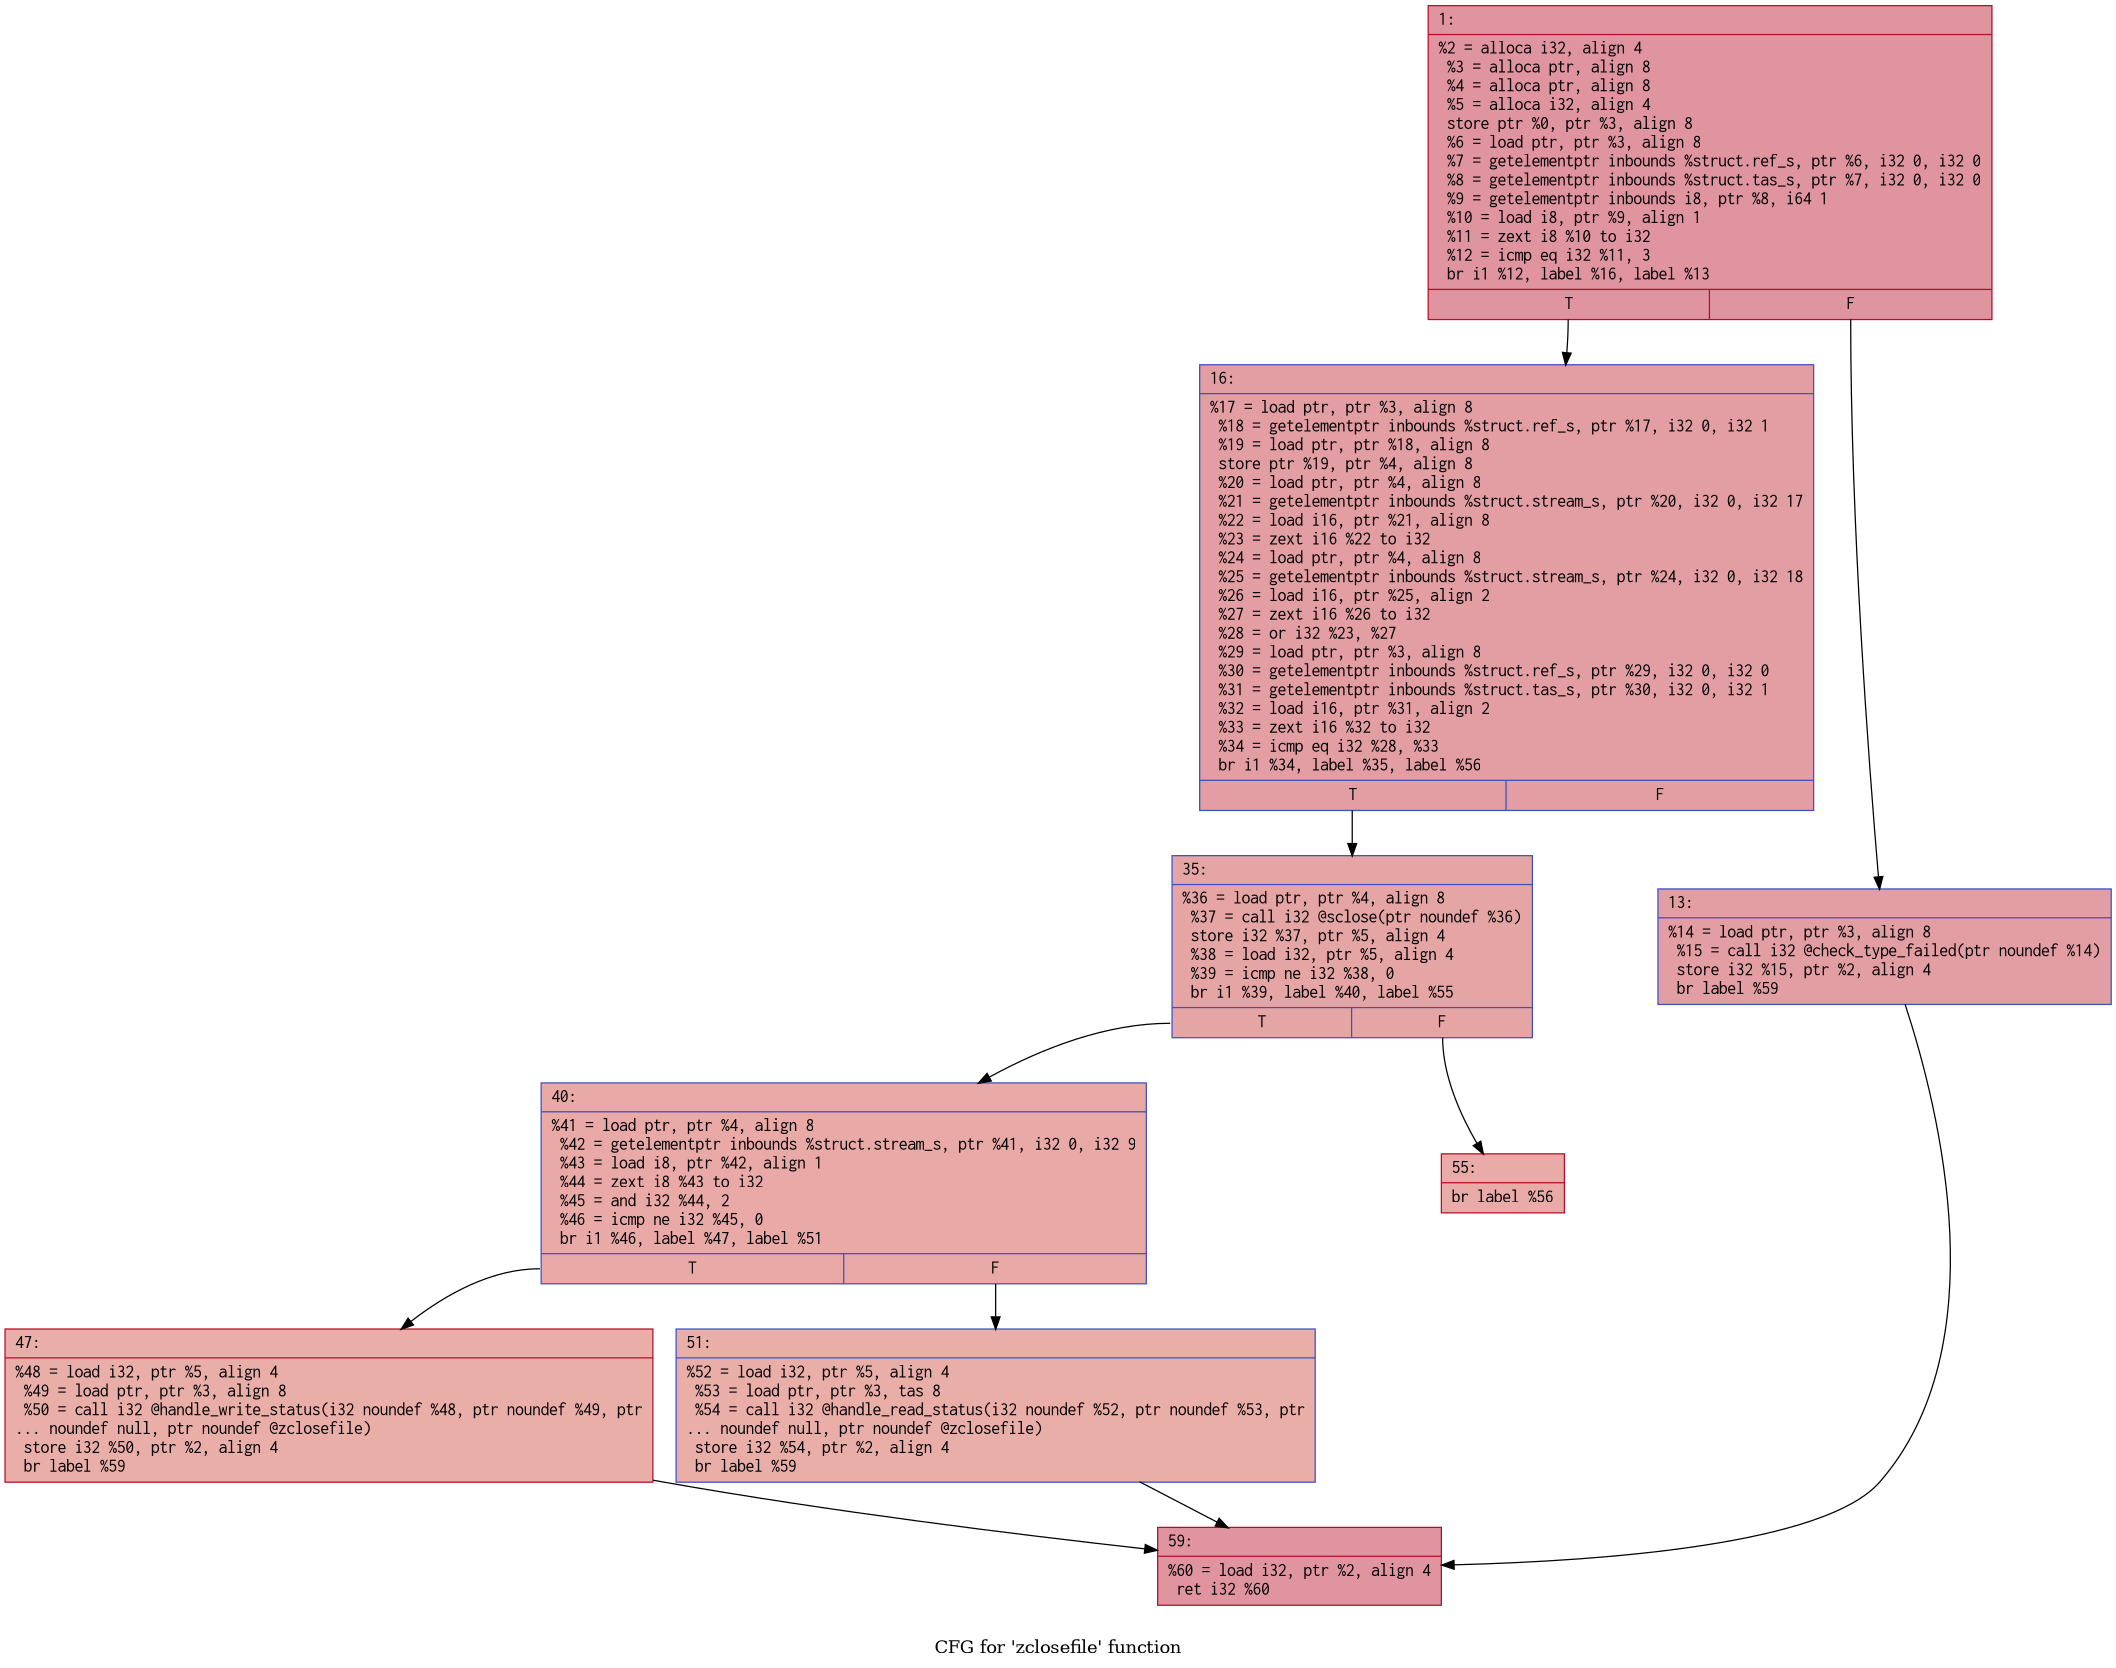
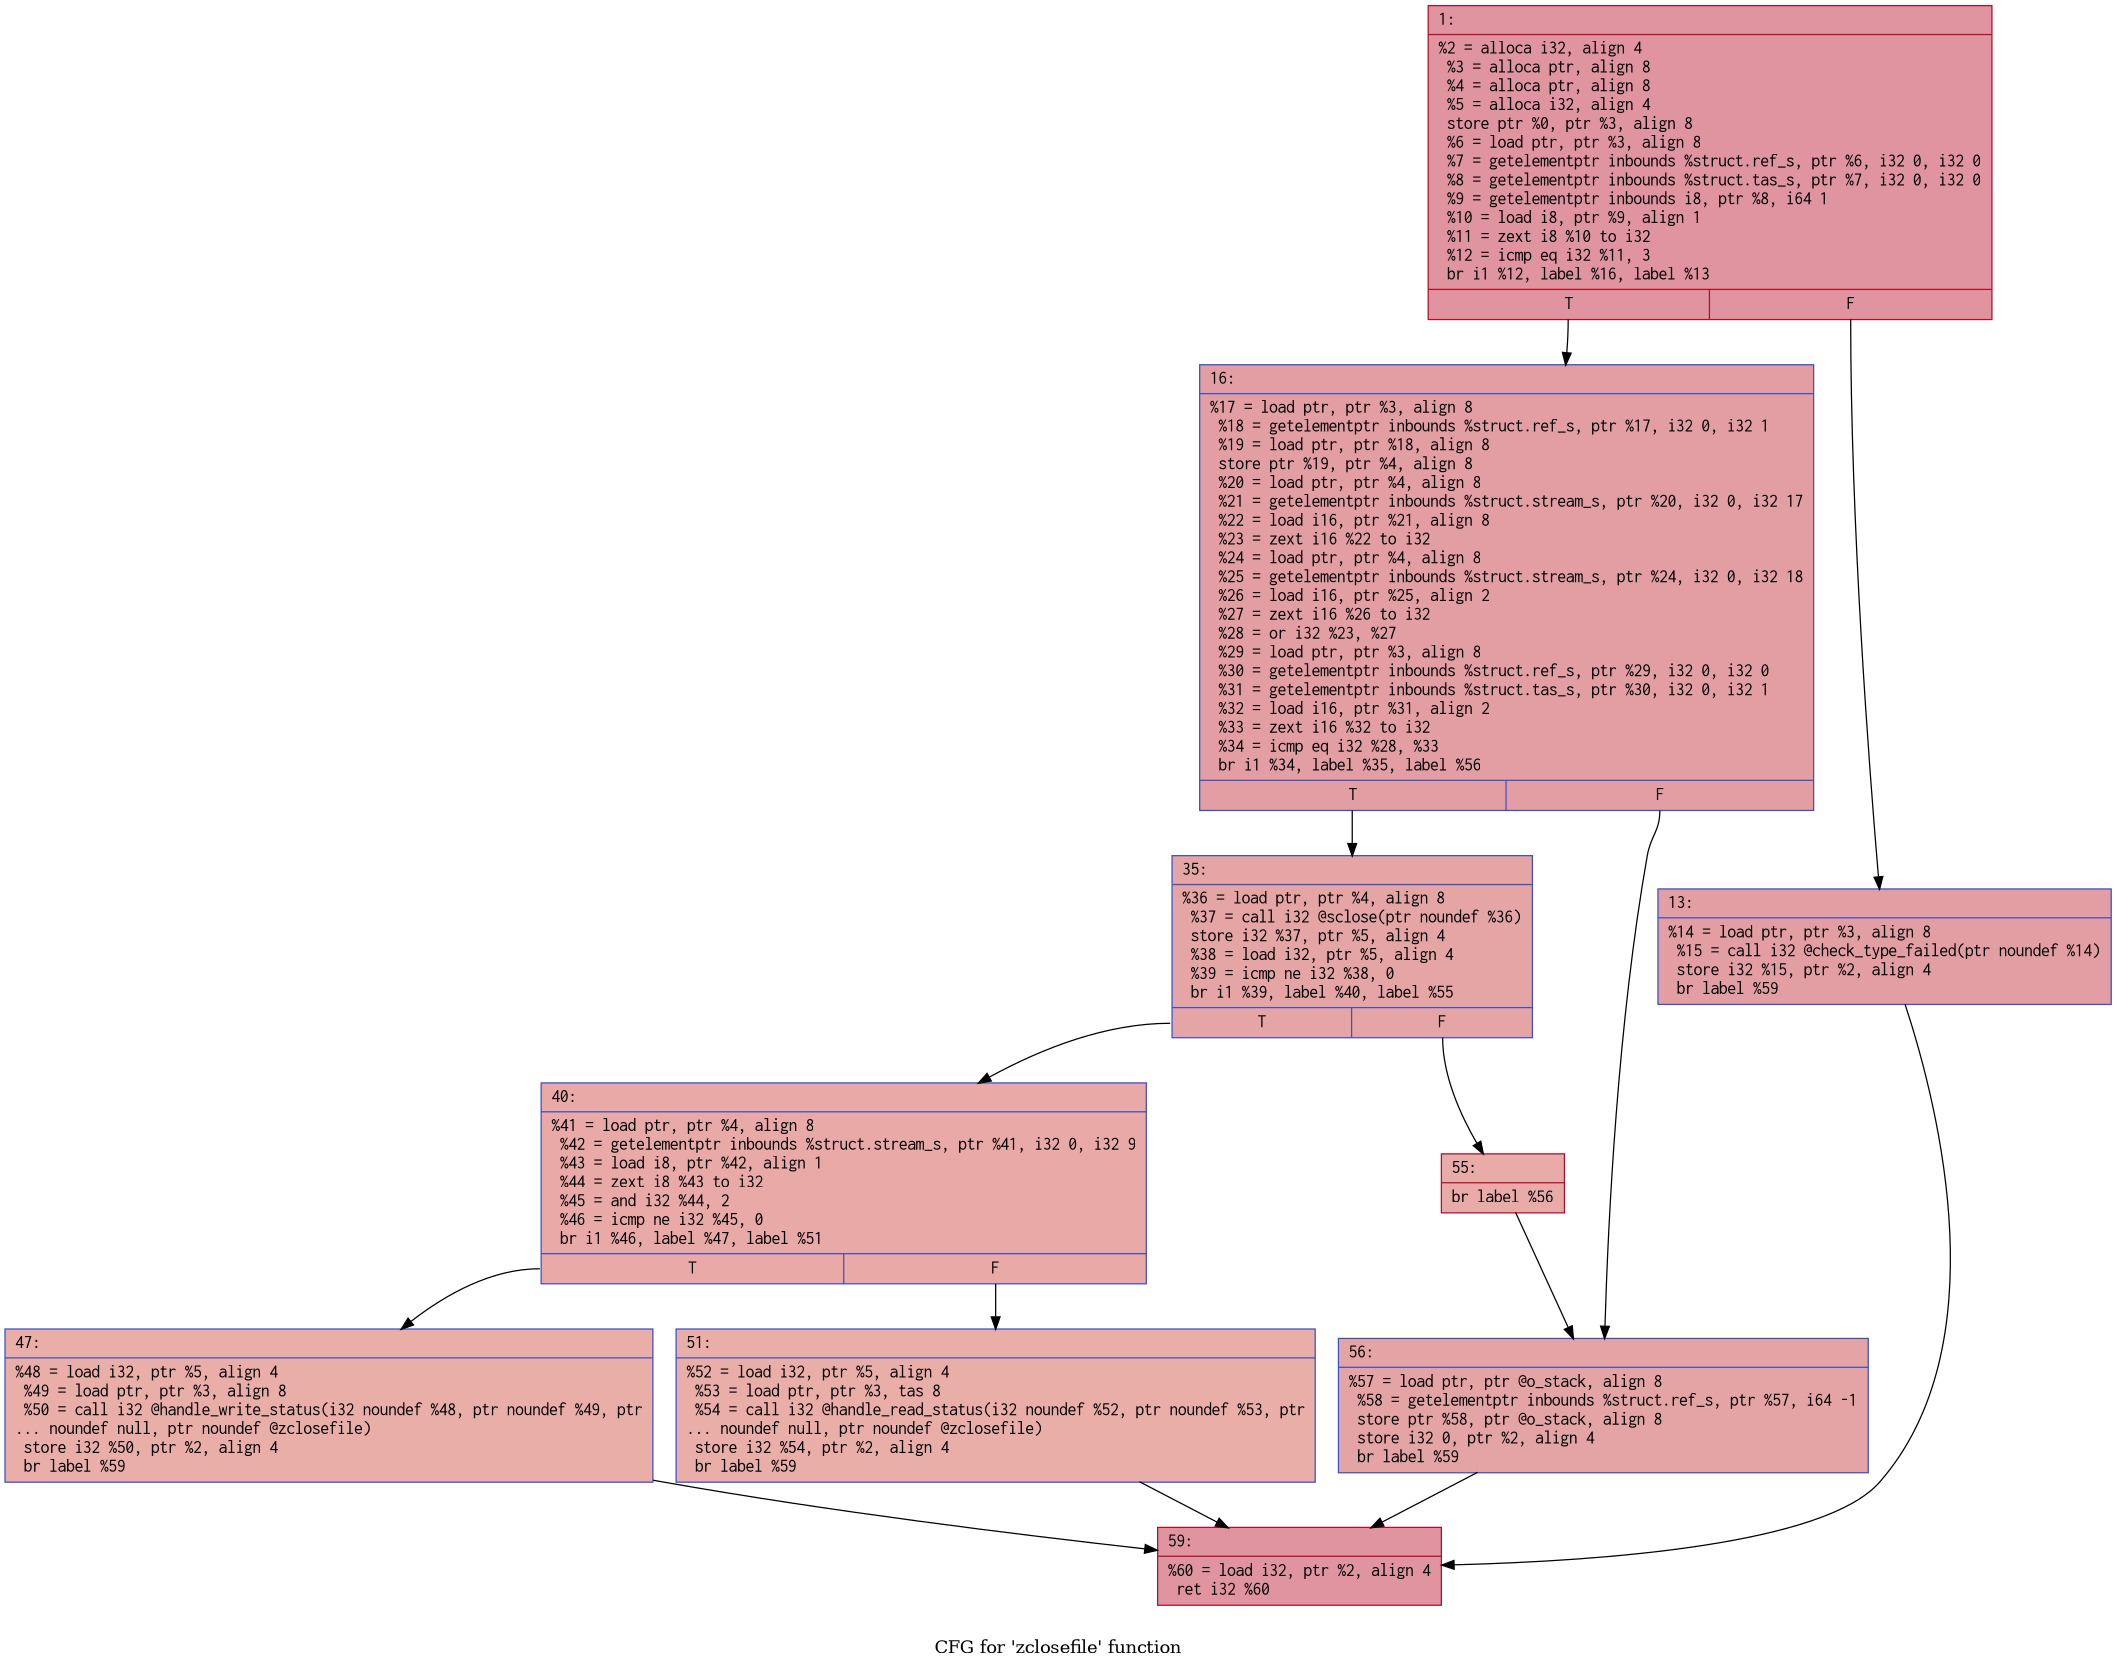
(329, 1406) -> (329, 1406)
none -> (1603, 1406)
